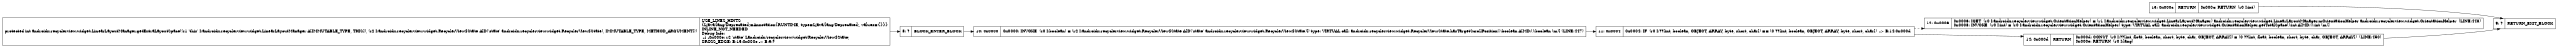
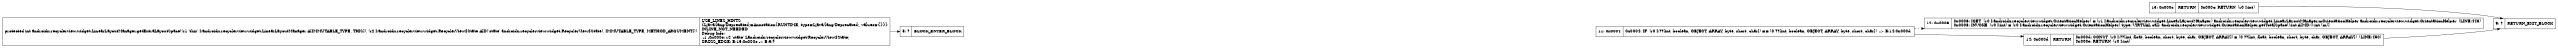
(1280, 32) -> none
(2105, 42) -> (2104, 42)
